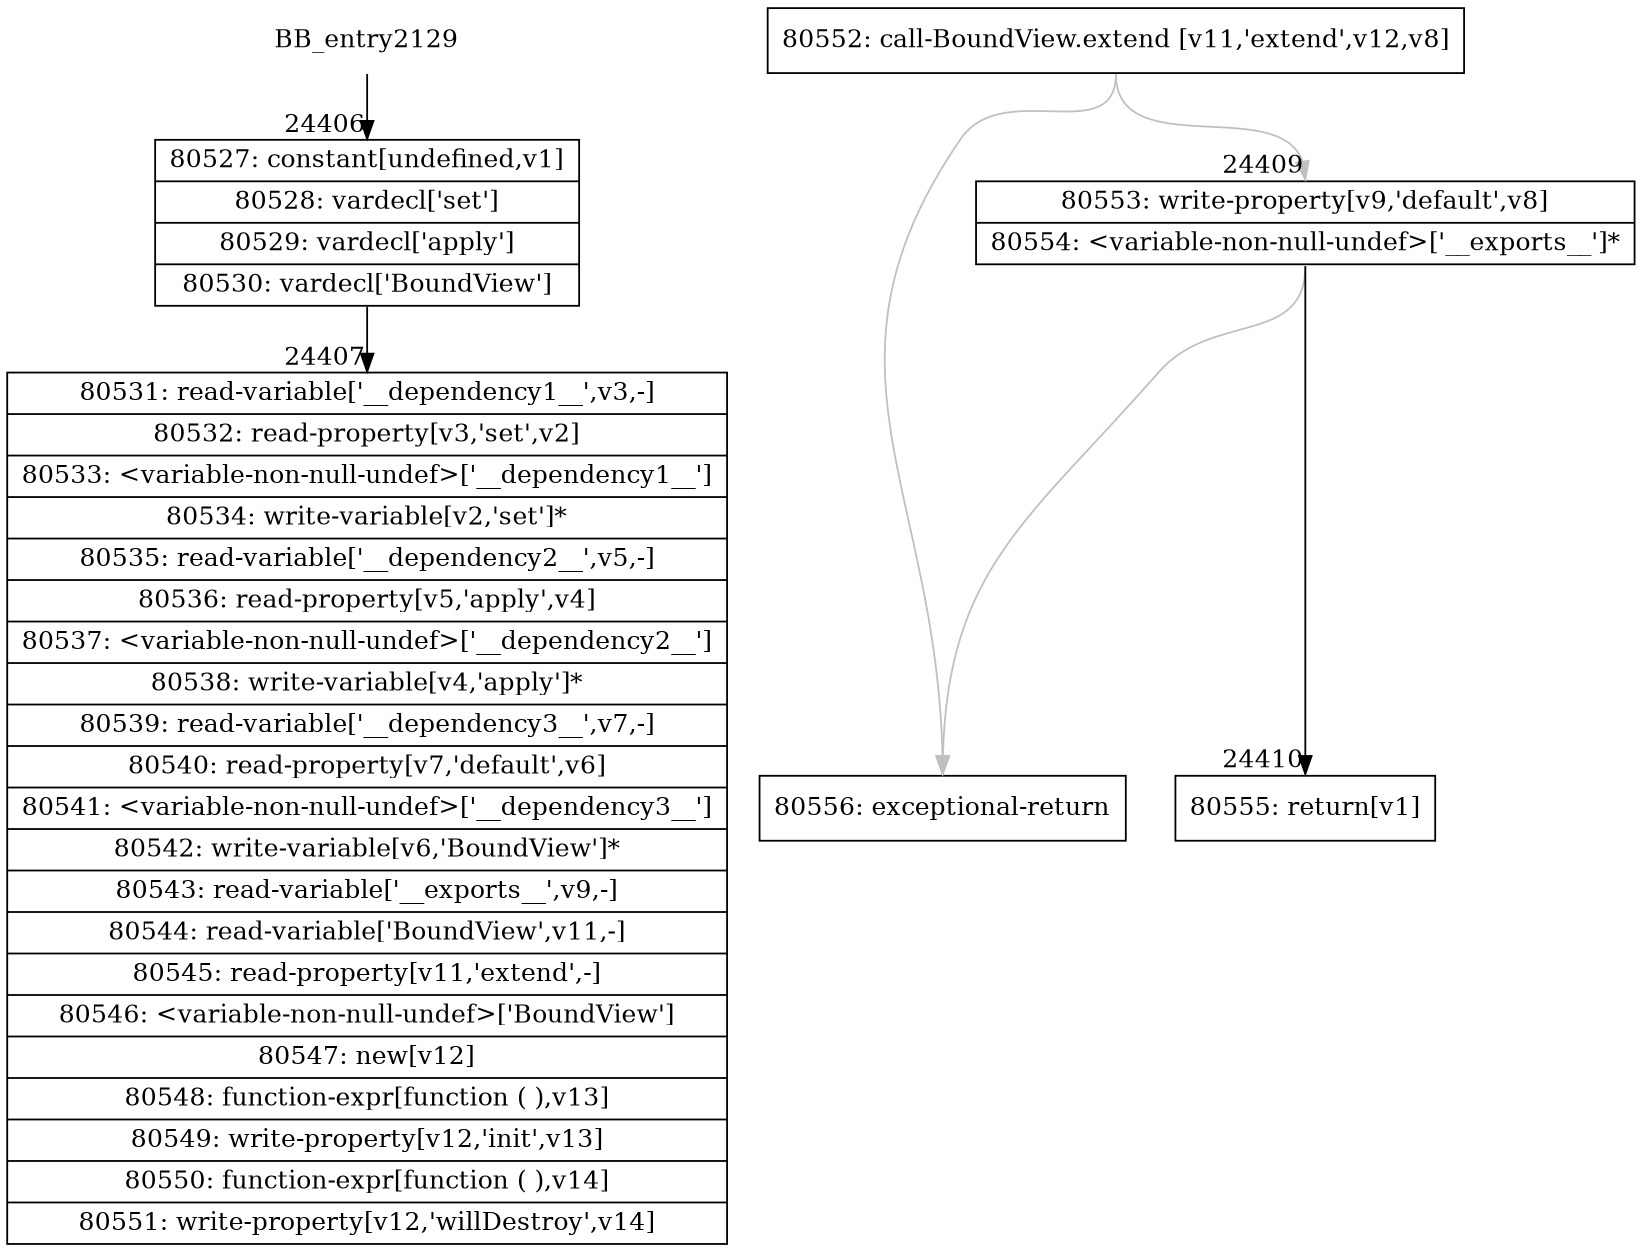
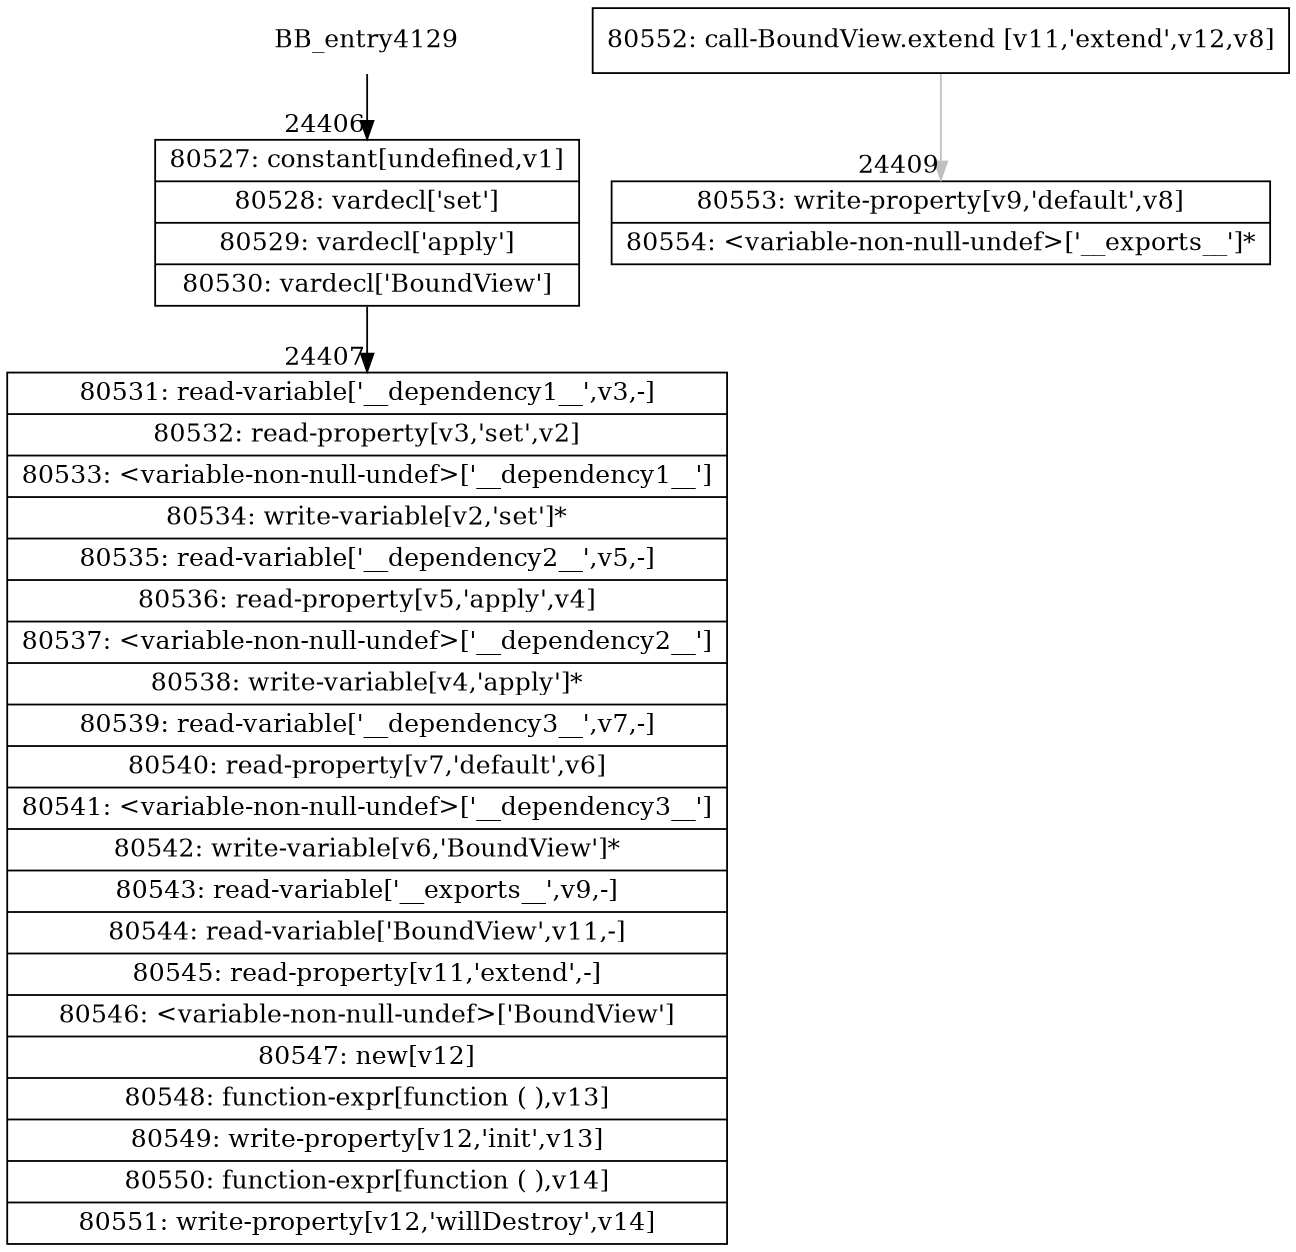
(367, 41) -> (367, 41)
(943, 808) -> none
(1305, 808) -> none
